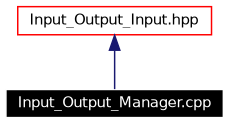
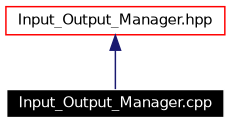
(115, 21) -> (115, 21)
